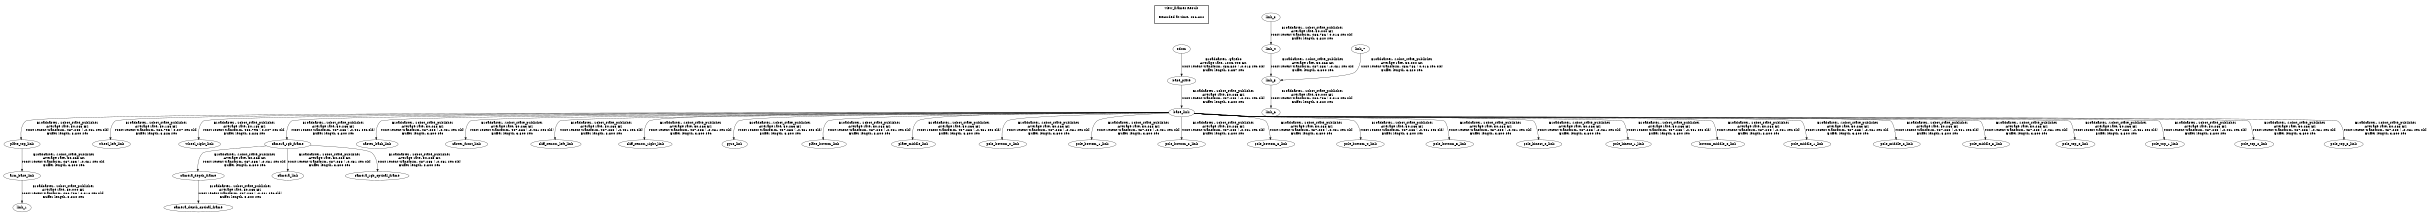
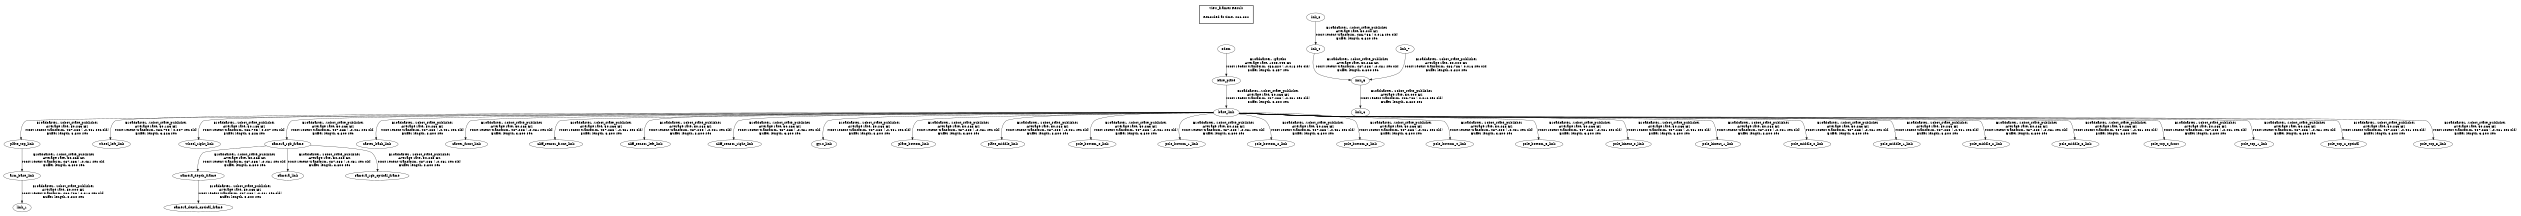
none -> (556, 144)
(1718, 144) -> (1807, 144)
(2075, 144) -> (2165, 144)
(2254, 144) -> (2344, 144)
